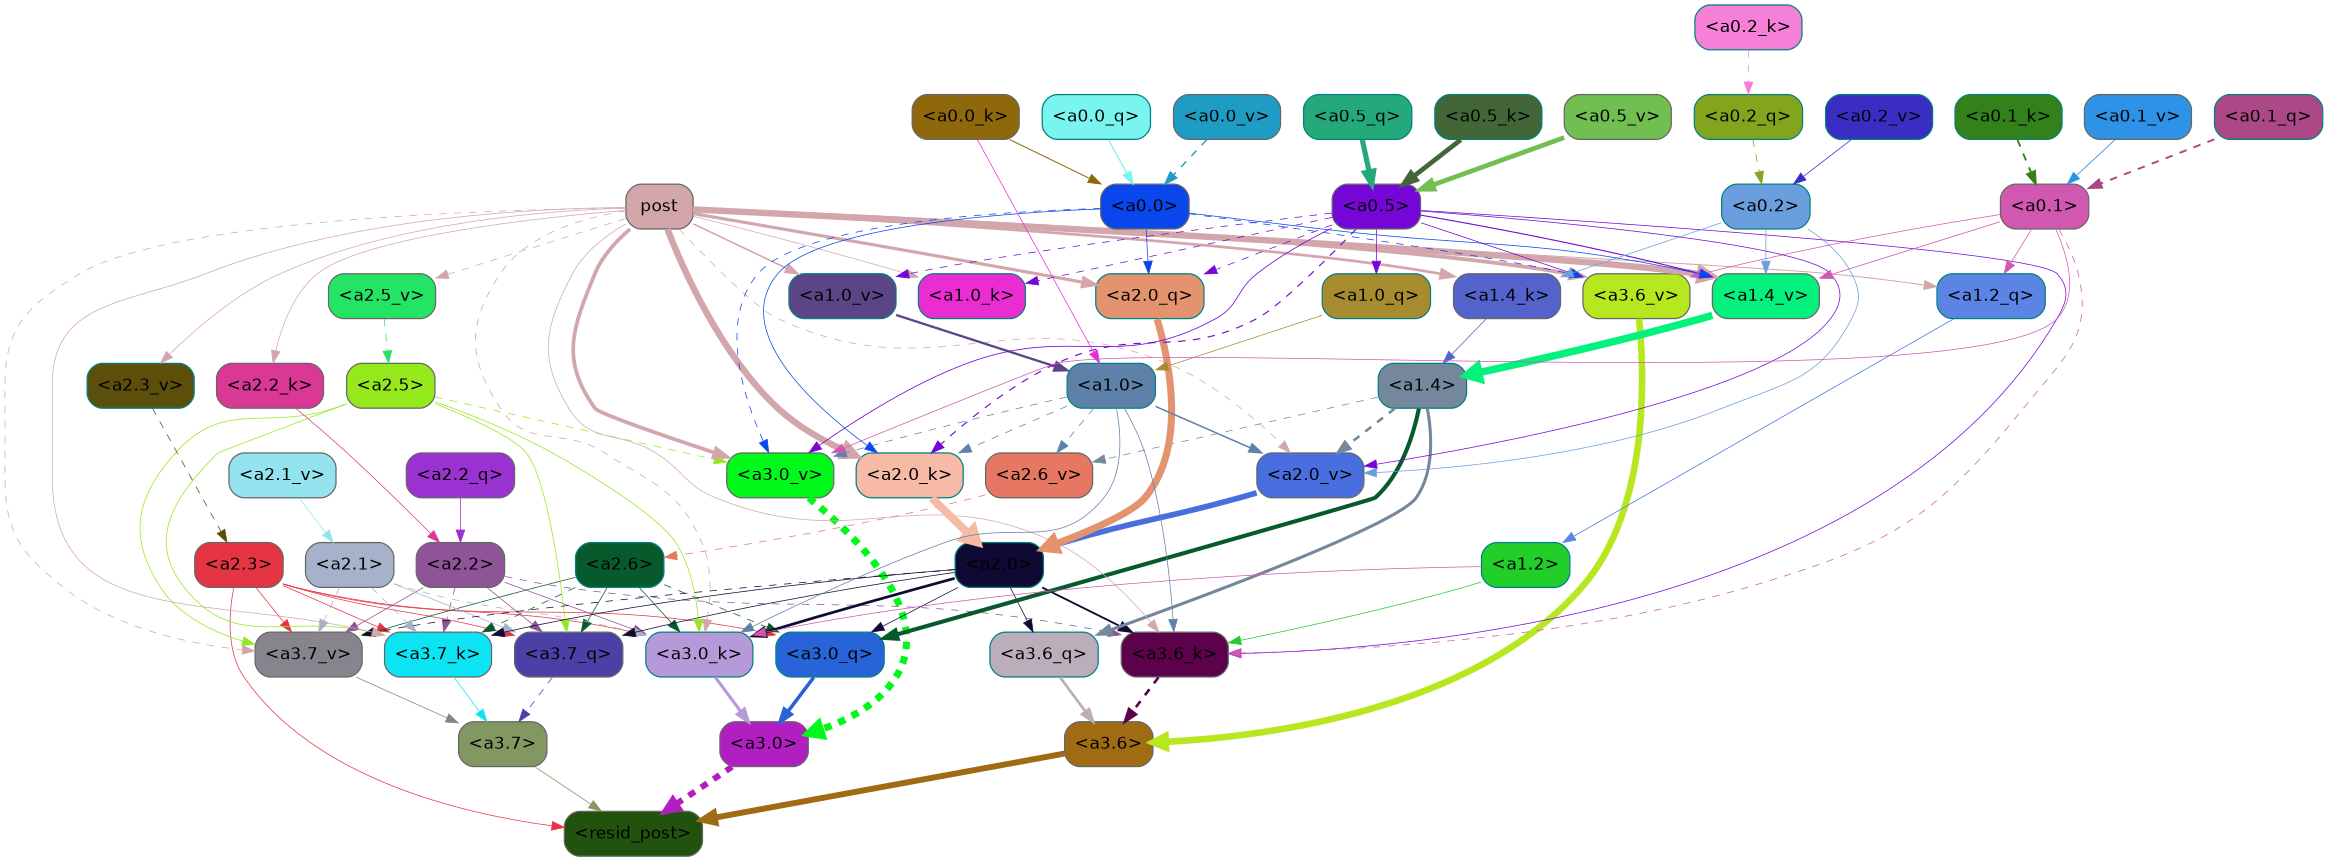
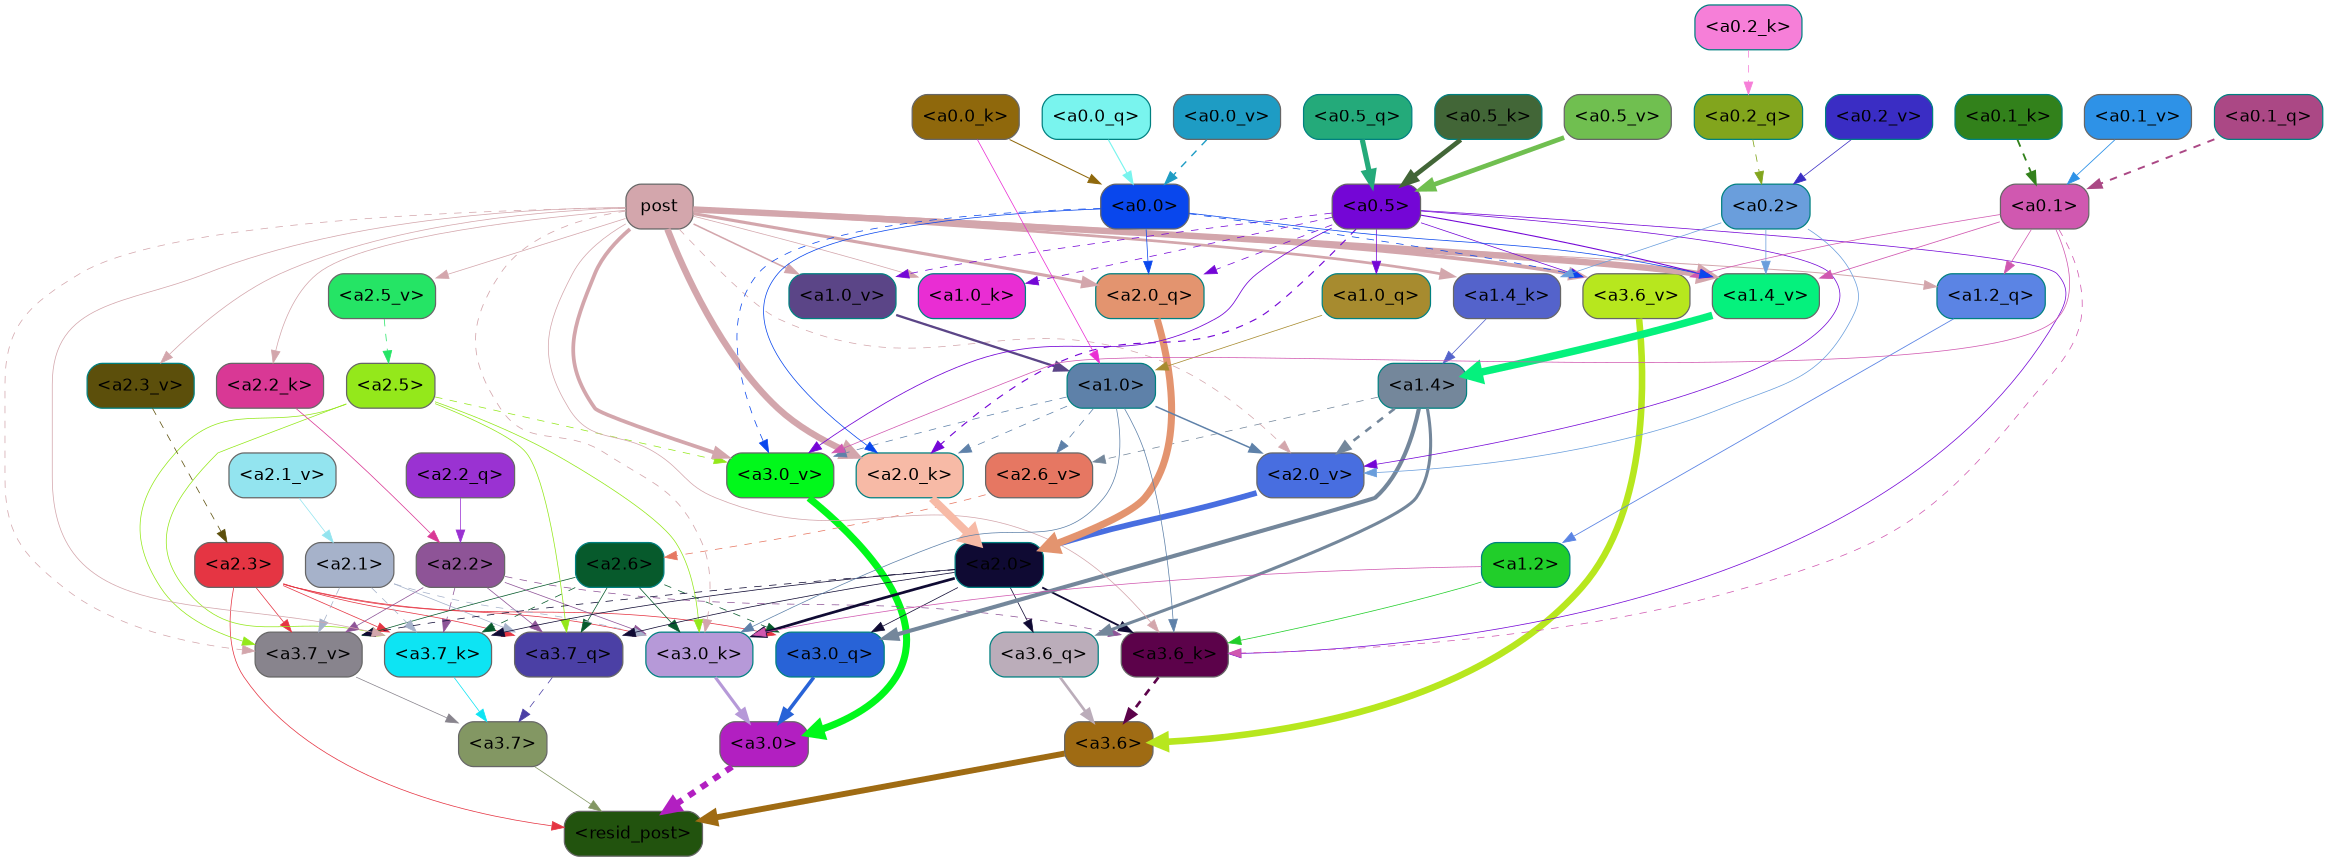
(550, 242) -> (550, 242)
(1185, 553) -> (1185, 553)
(906, 641) -> (906, 641)
